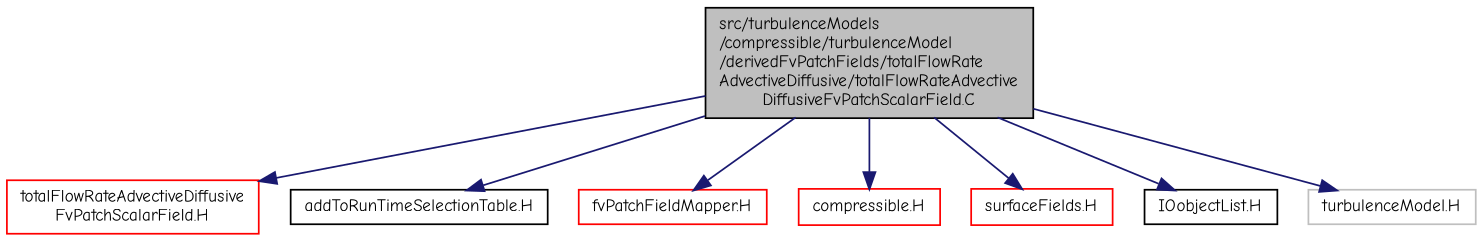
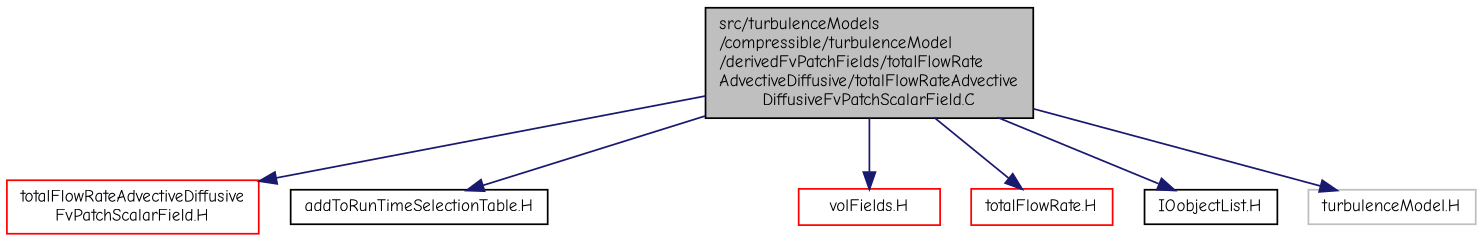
(673, 207) -> none
(869, 207) -> (869, 207)
(1042, 207) -> (1042, 207)
